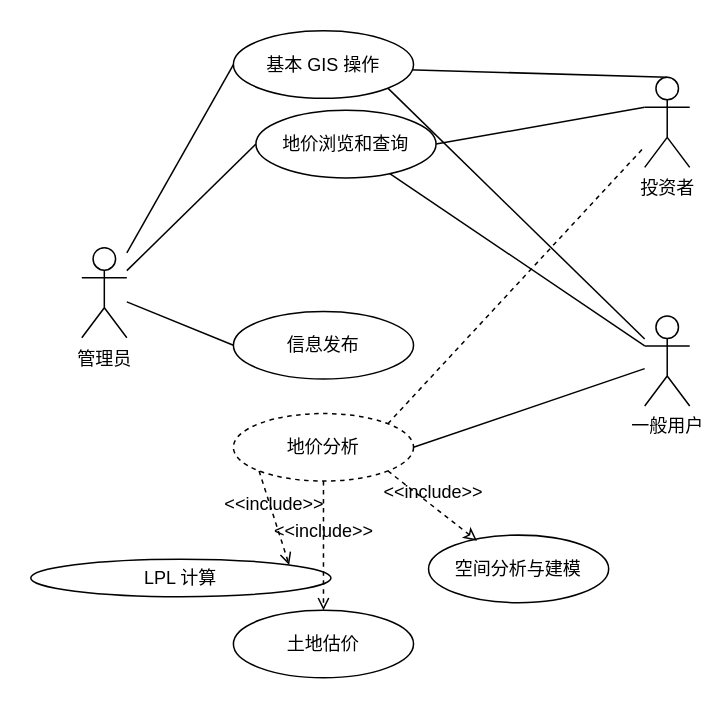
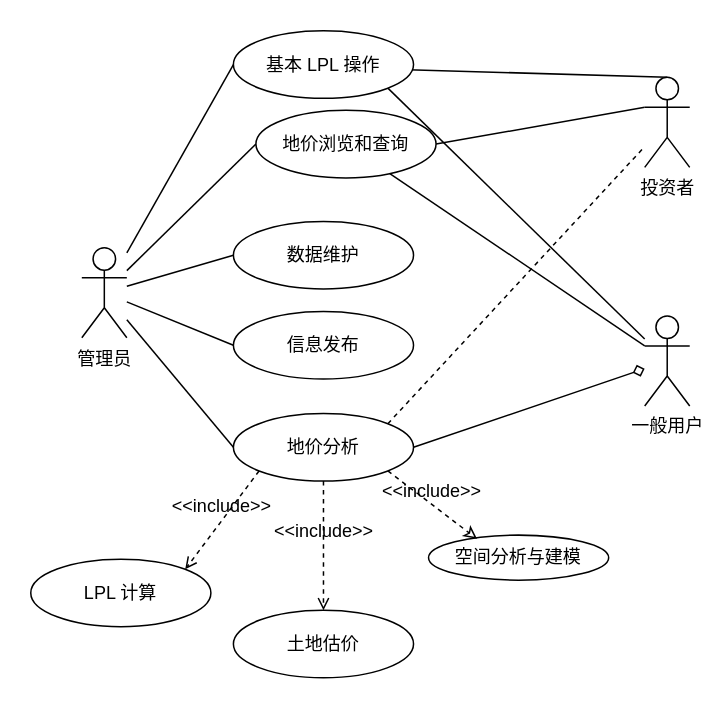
(323, 65) -> (323, 65)
none -> (323, 255)
none -> (180, 270)
(638, 371) -> (632, 372)
none -> (180, 383)
(323, 447) -> (323, 447)
(518, 569) -> (518, 557)
(181, 578) -> (121, 593)
